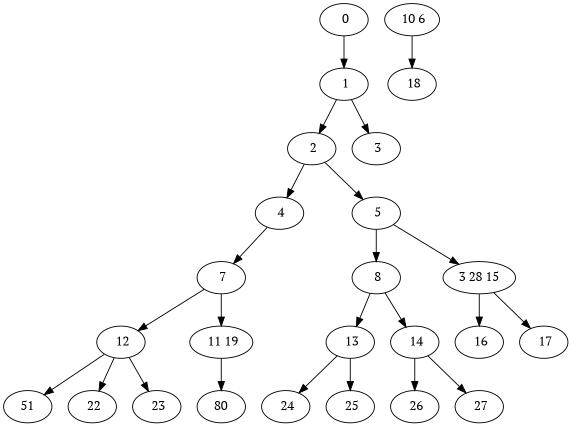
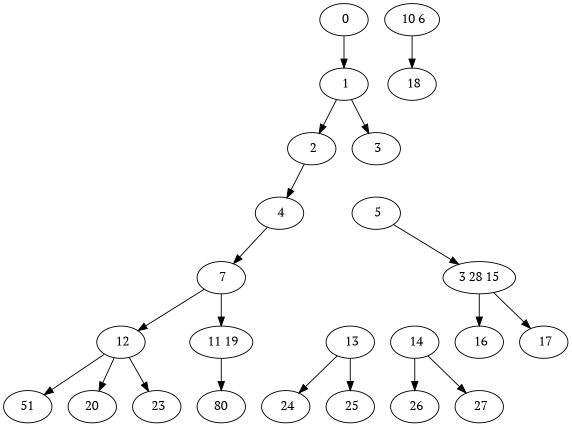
(341, 178) -> none
(376, 278) -> none
(92, 407) -> (92, 407)
